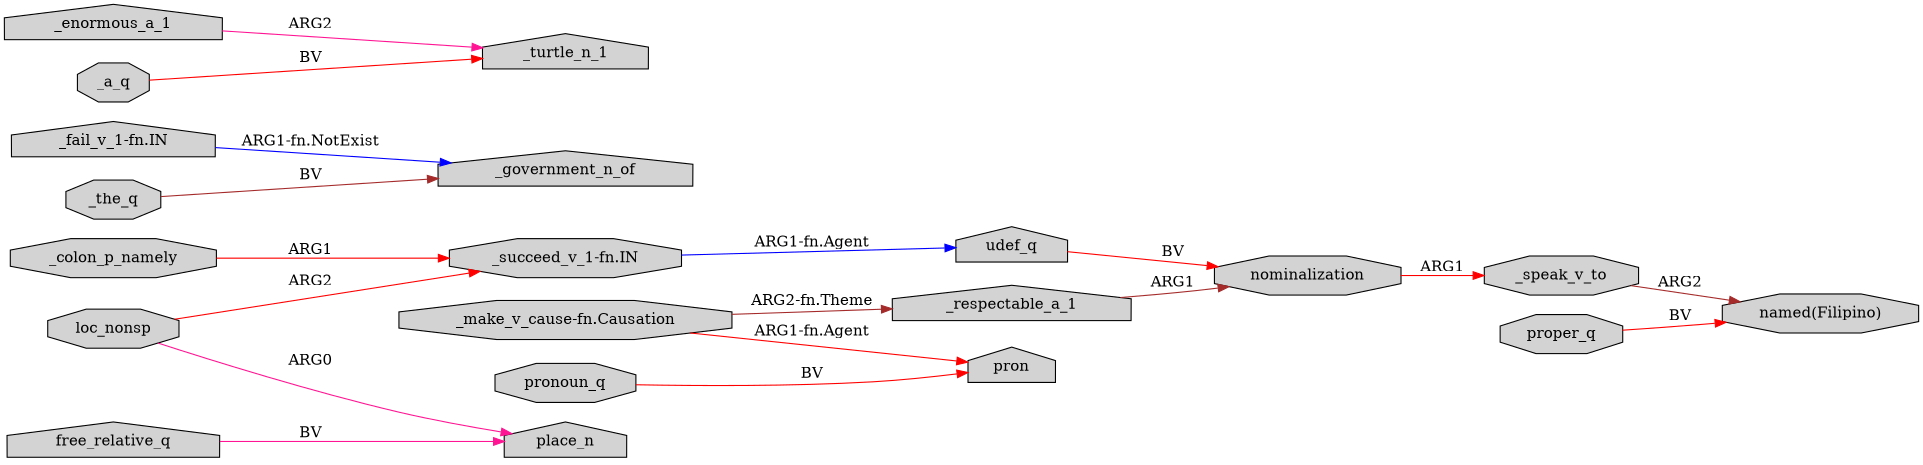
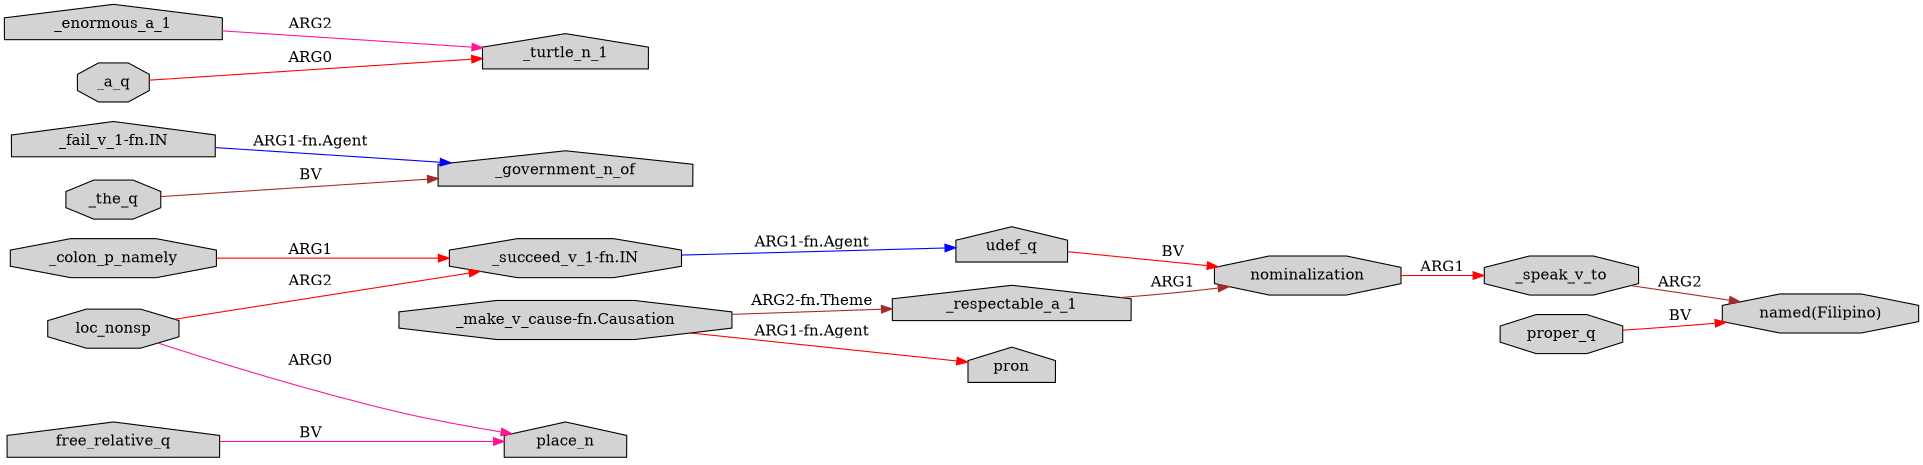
(311, 58) -> (311, 58)
(311, 142) -> (311, 142)
(565, 383) -> none
